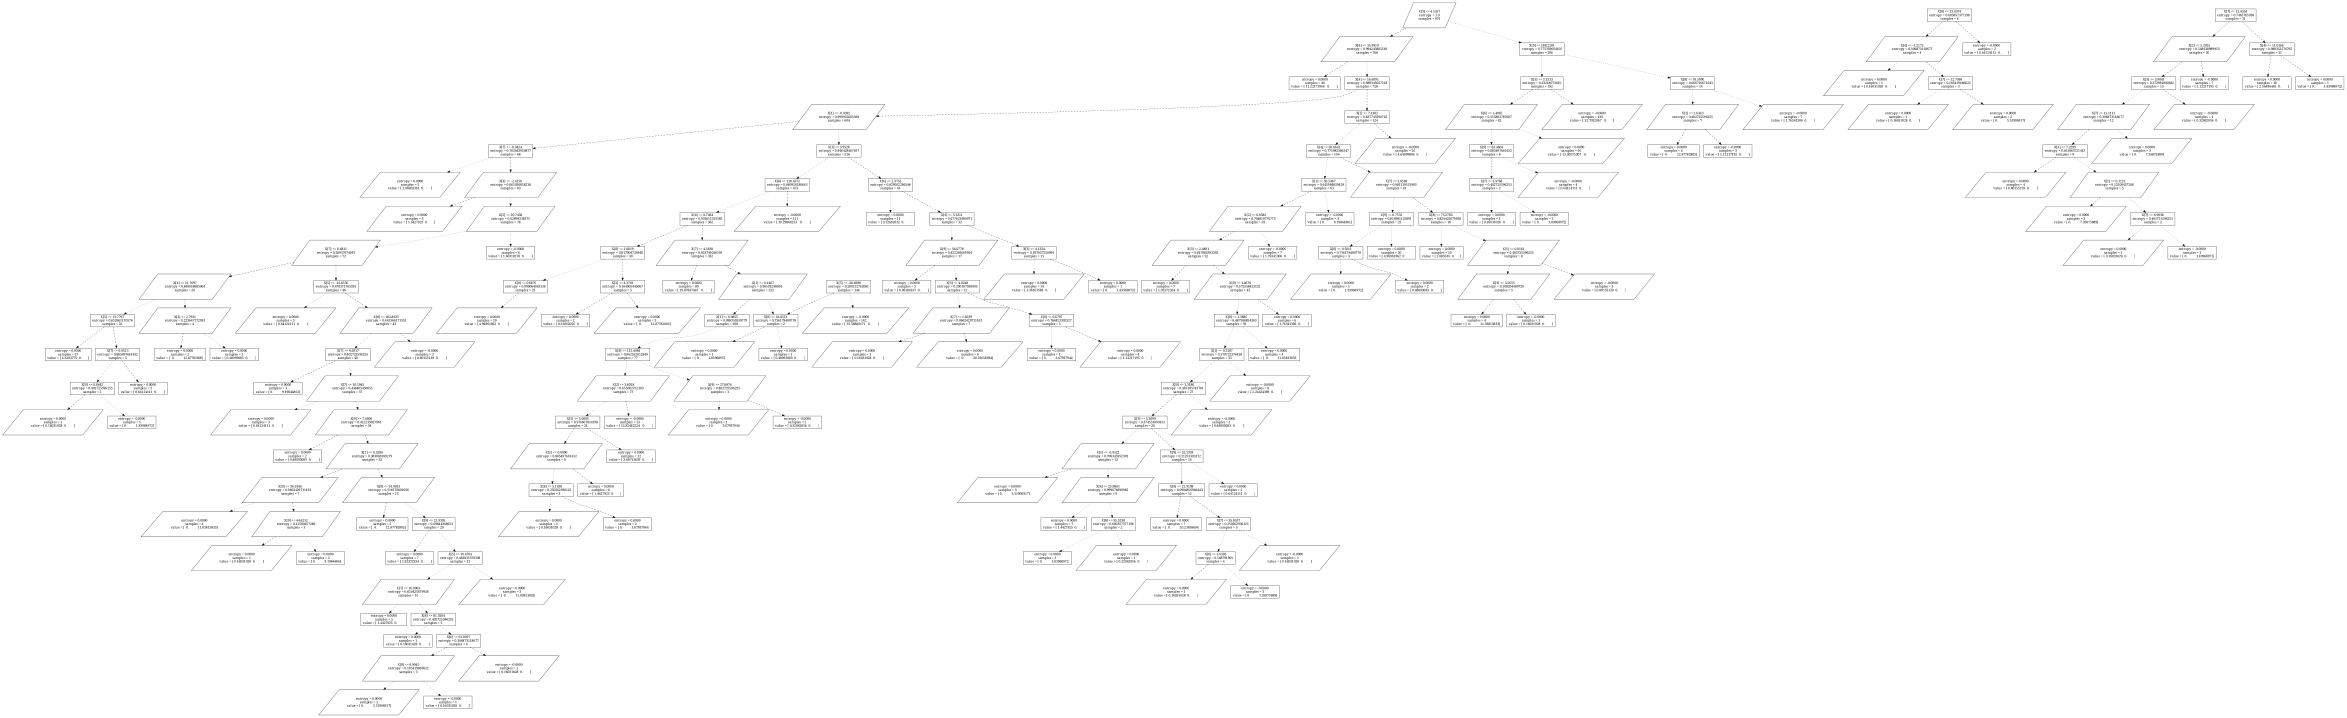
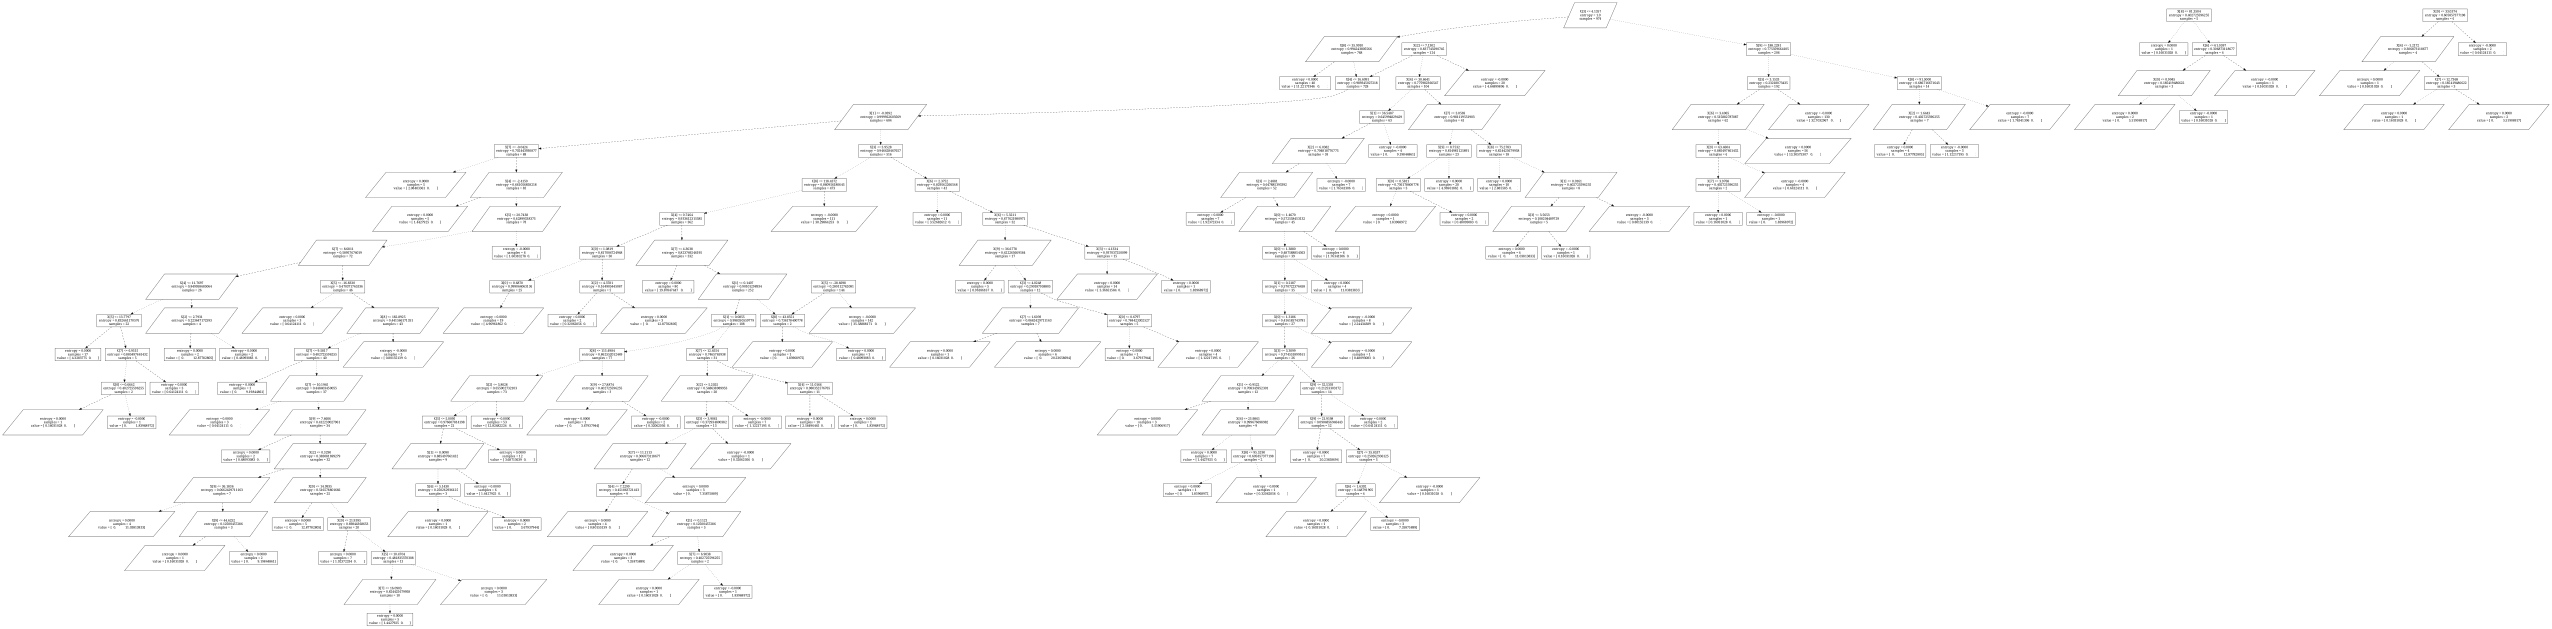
(1367, 99) -> (1392, 66)
none -> (721, 337)
(423, 608) -> none
